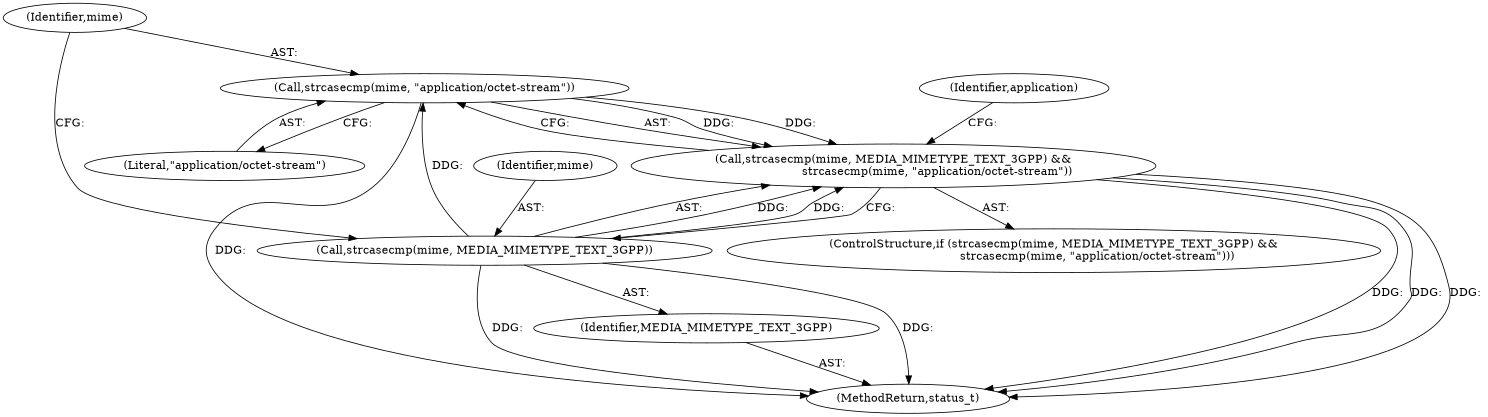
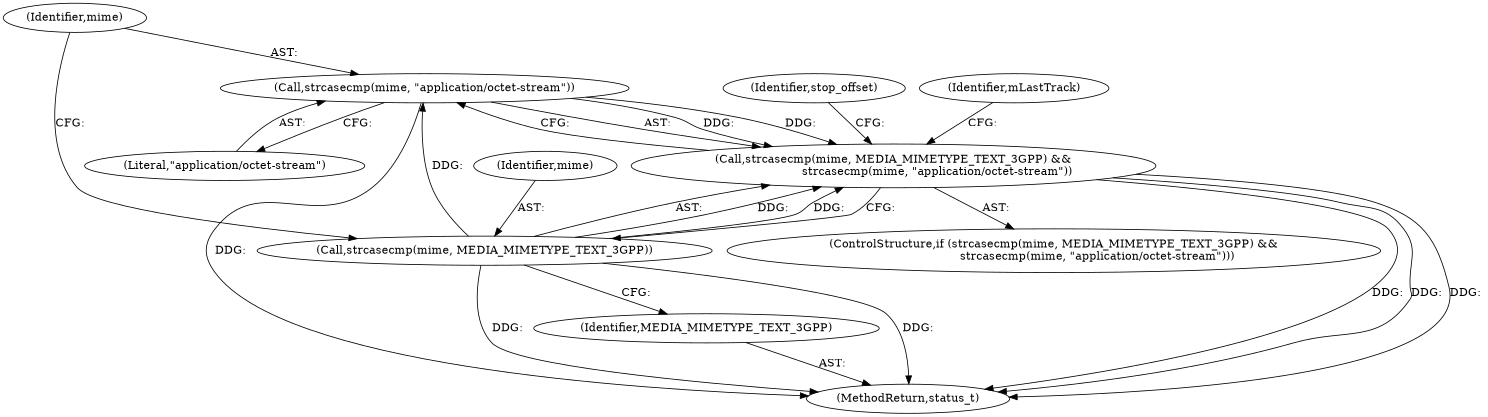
none -> (814, 88)
(1014, 88) -> (1014, 88)
(638, 293) -> (638, 293)
